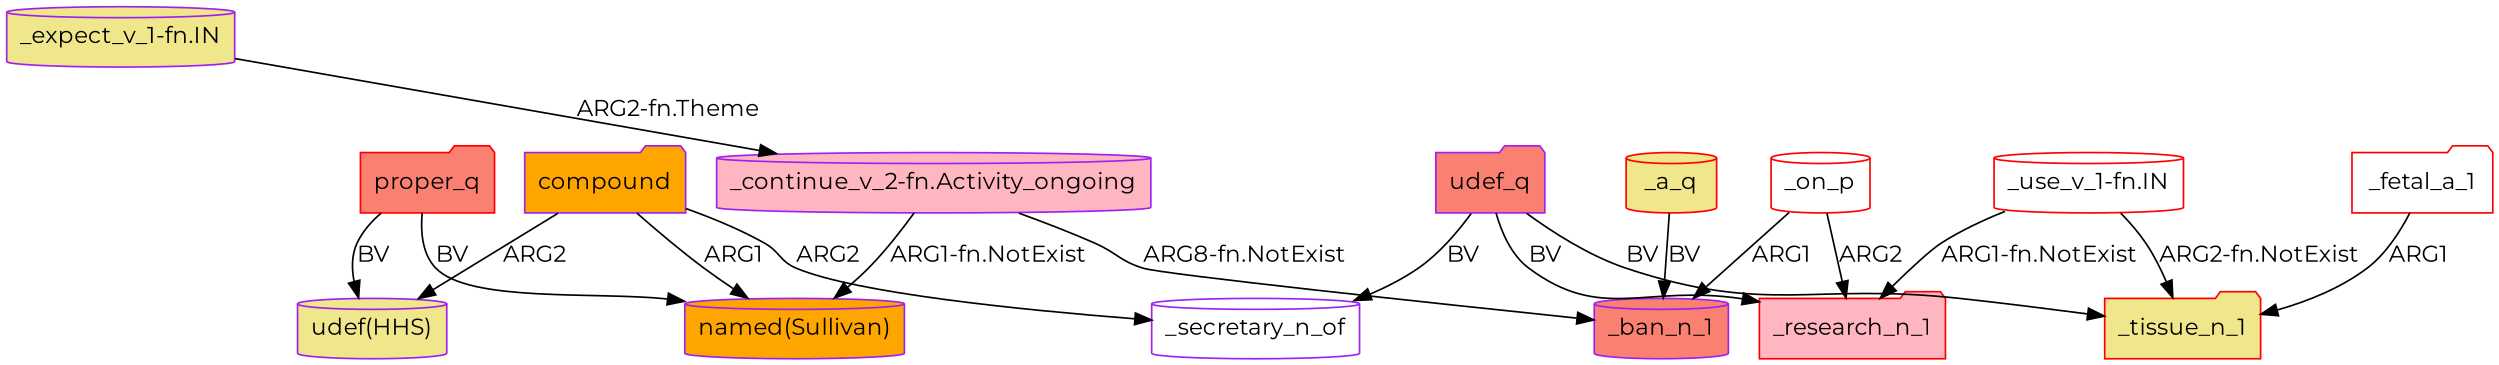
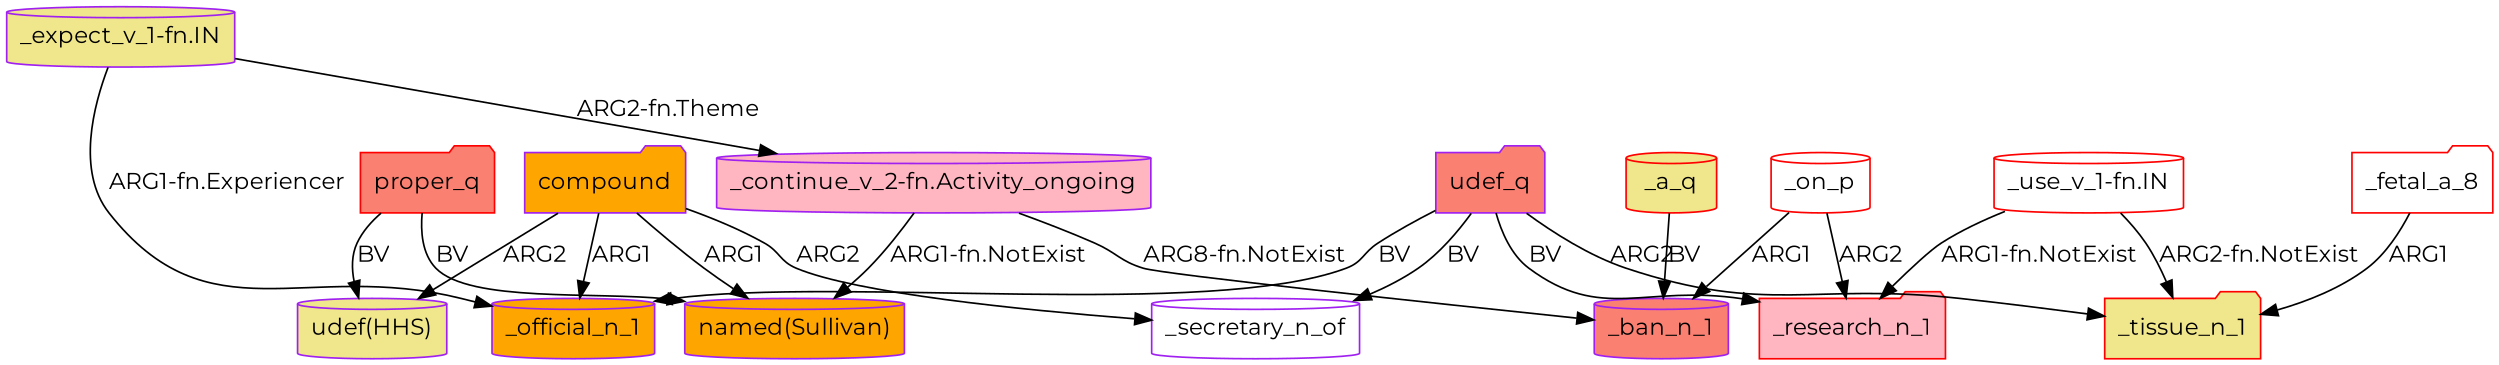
(2422, 183) -> (2422, 183)
(1643, 256) -> (1643, 256)
none -> (573, 329)
